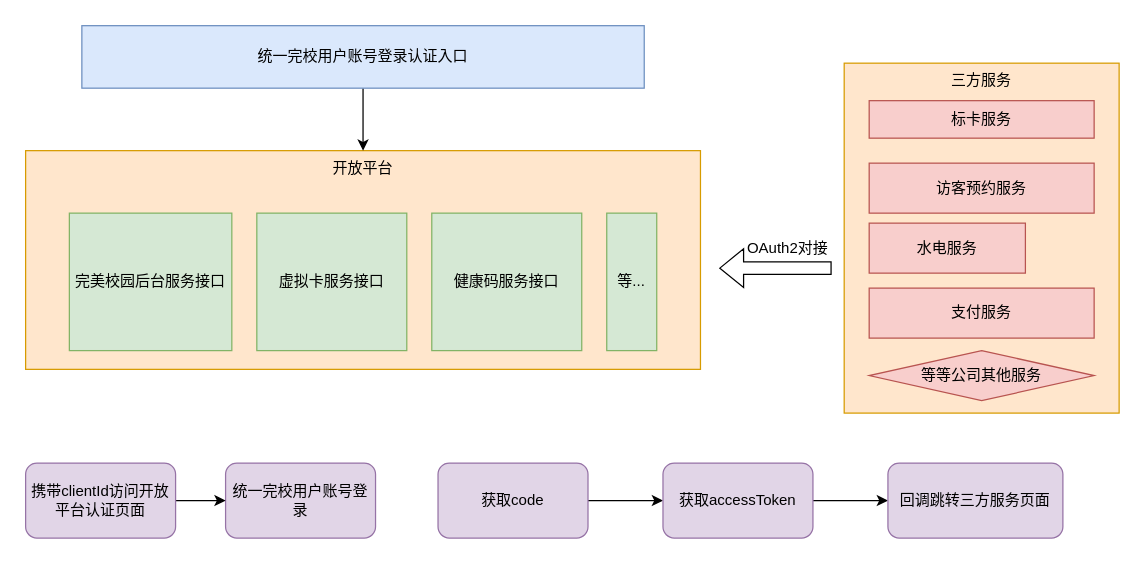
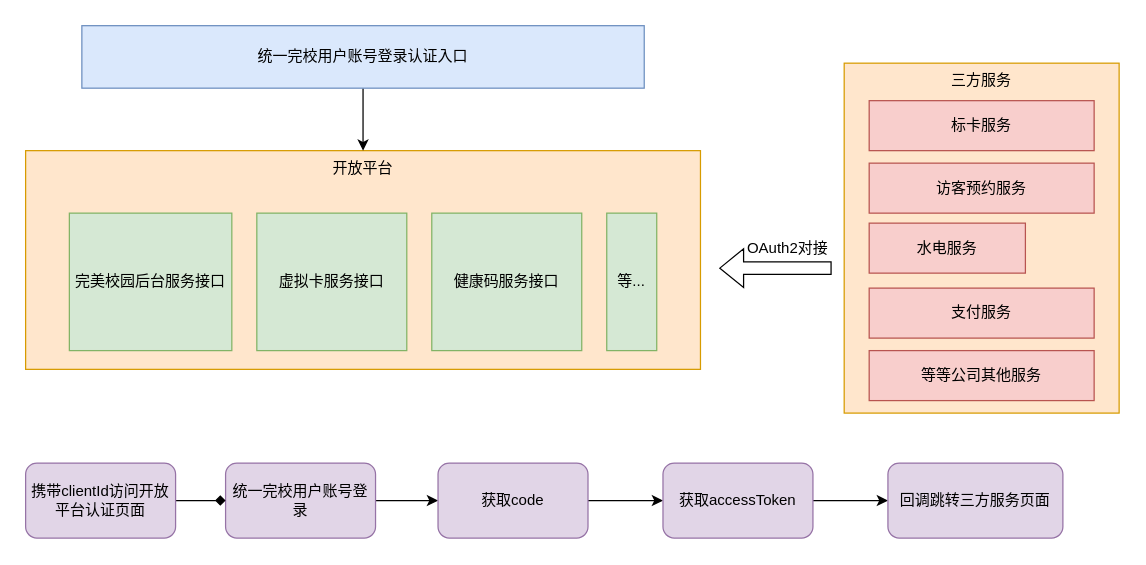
(982, 119) -> (982, 126)
(982, 376) -> (982, 376)
(215, 501) -> (214, 501)
none -> (403, 501)
